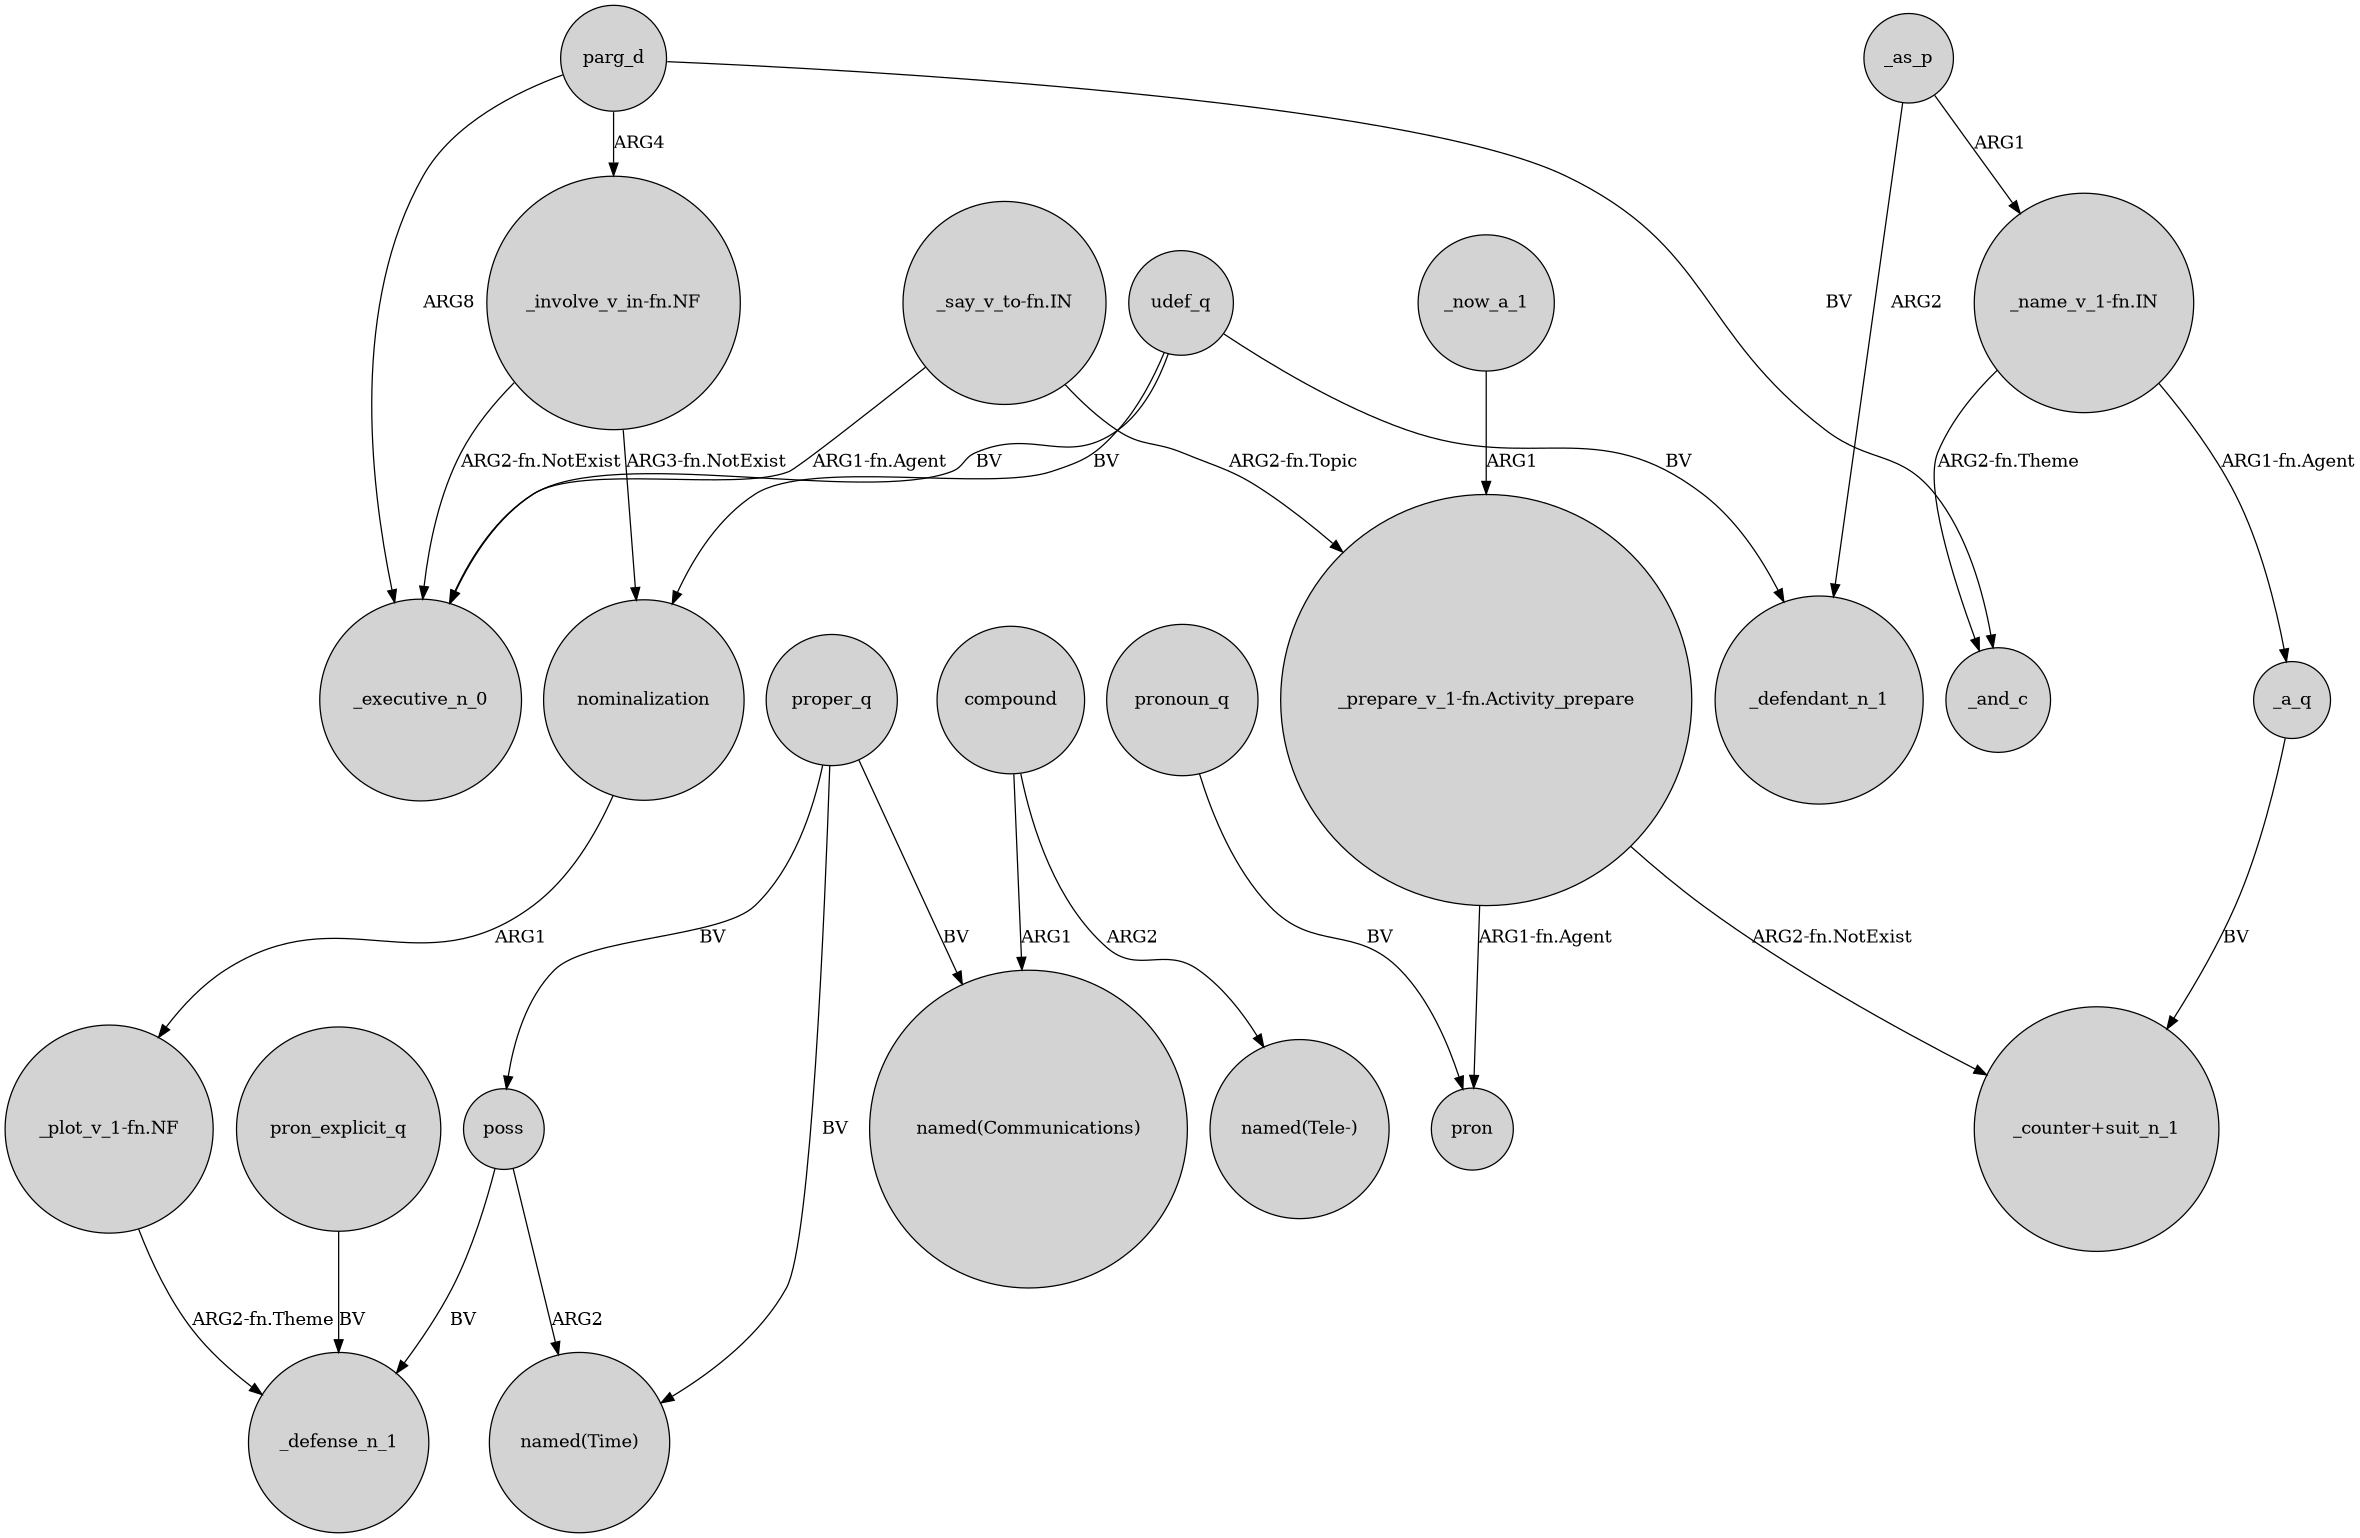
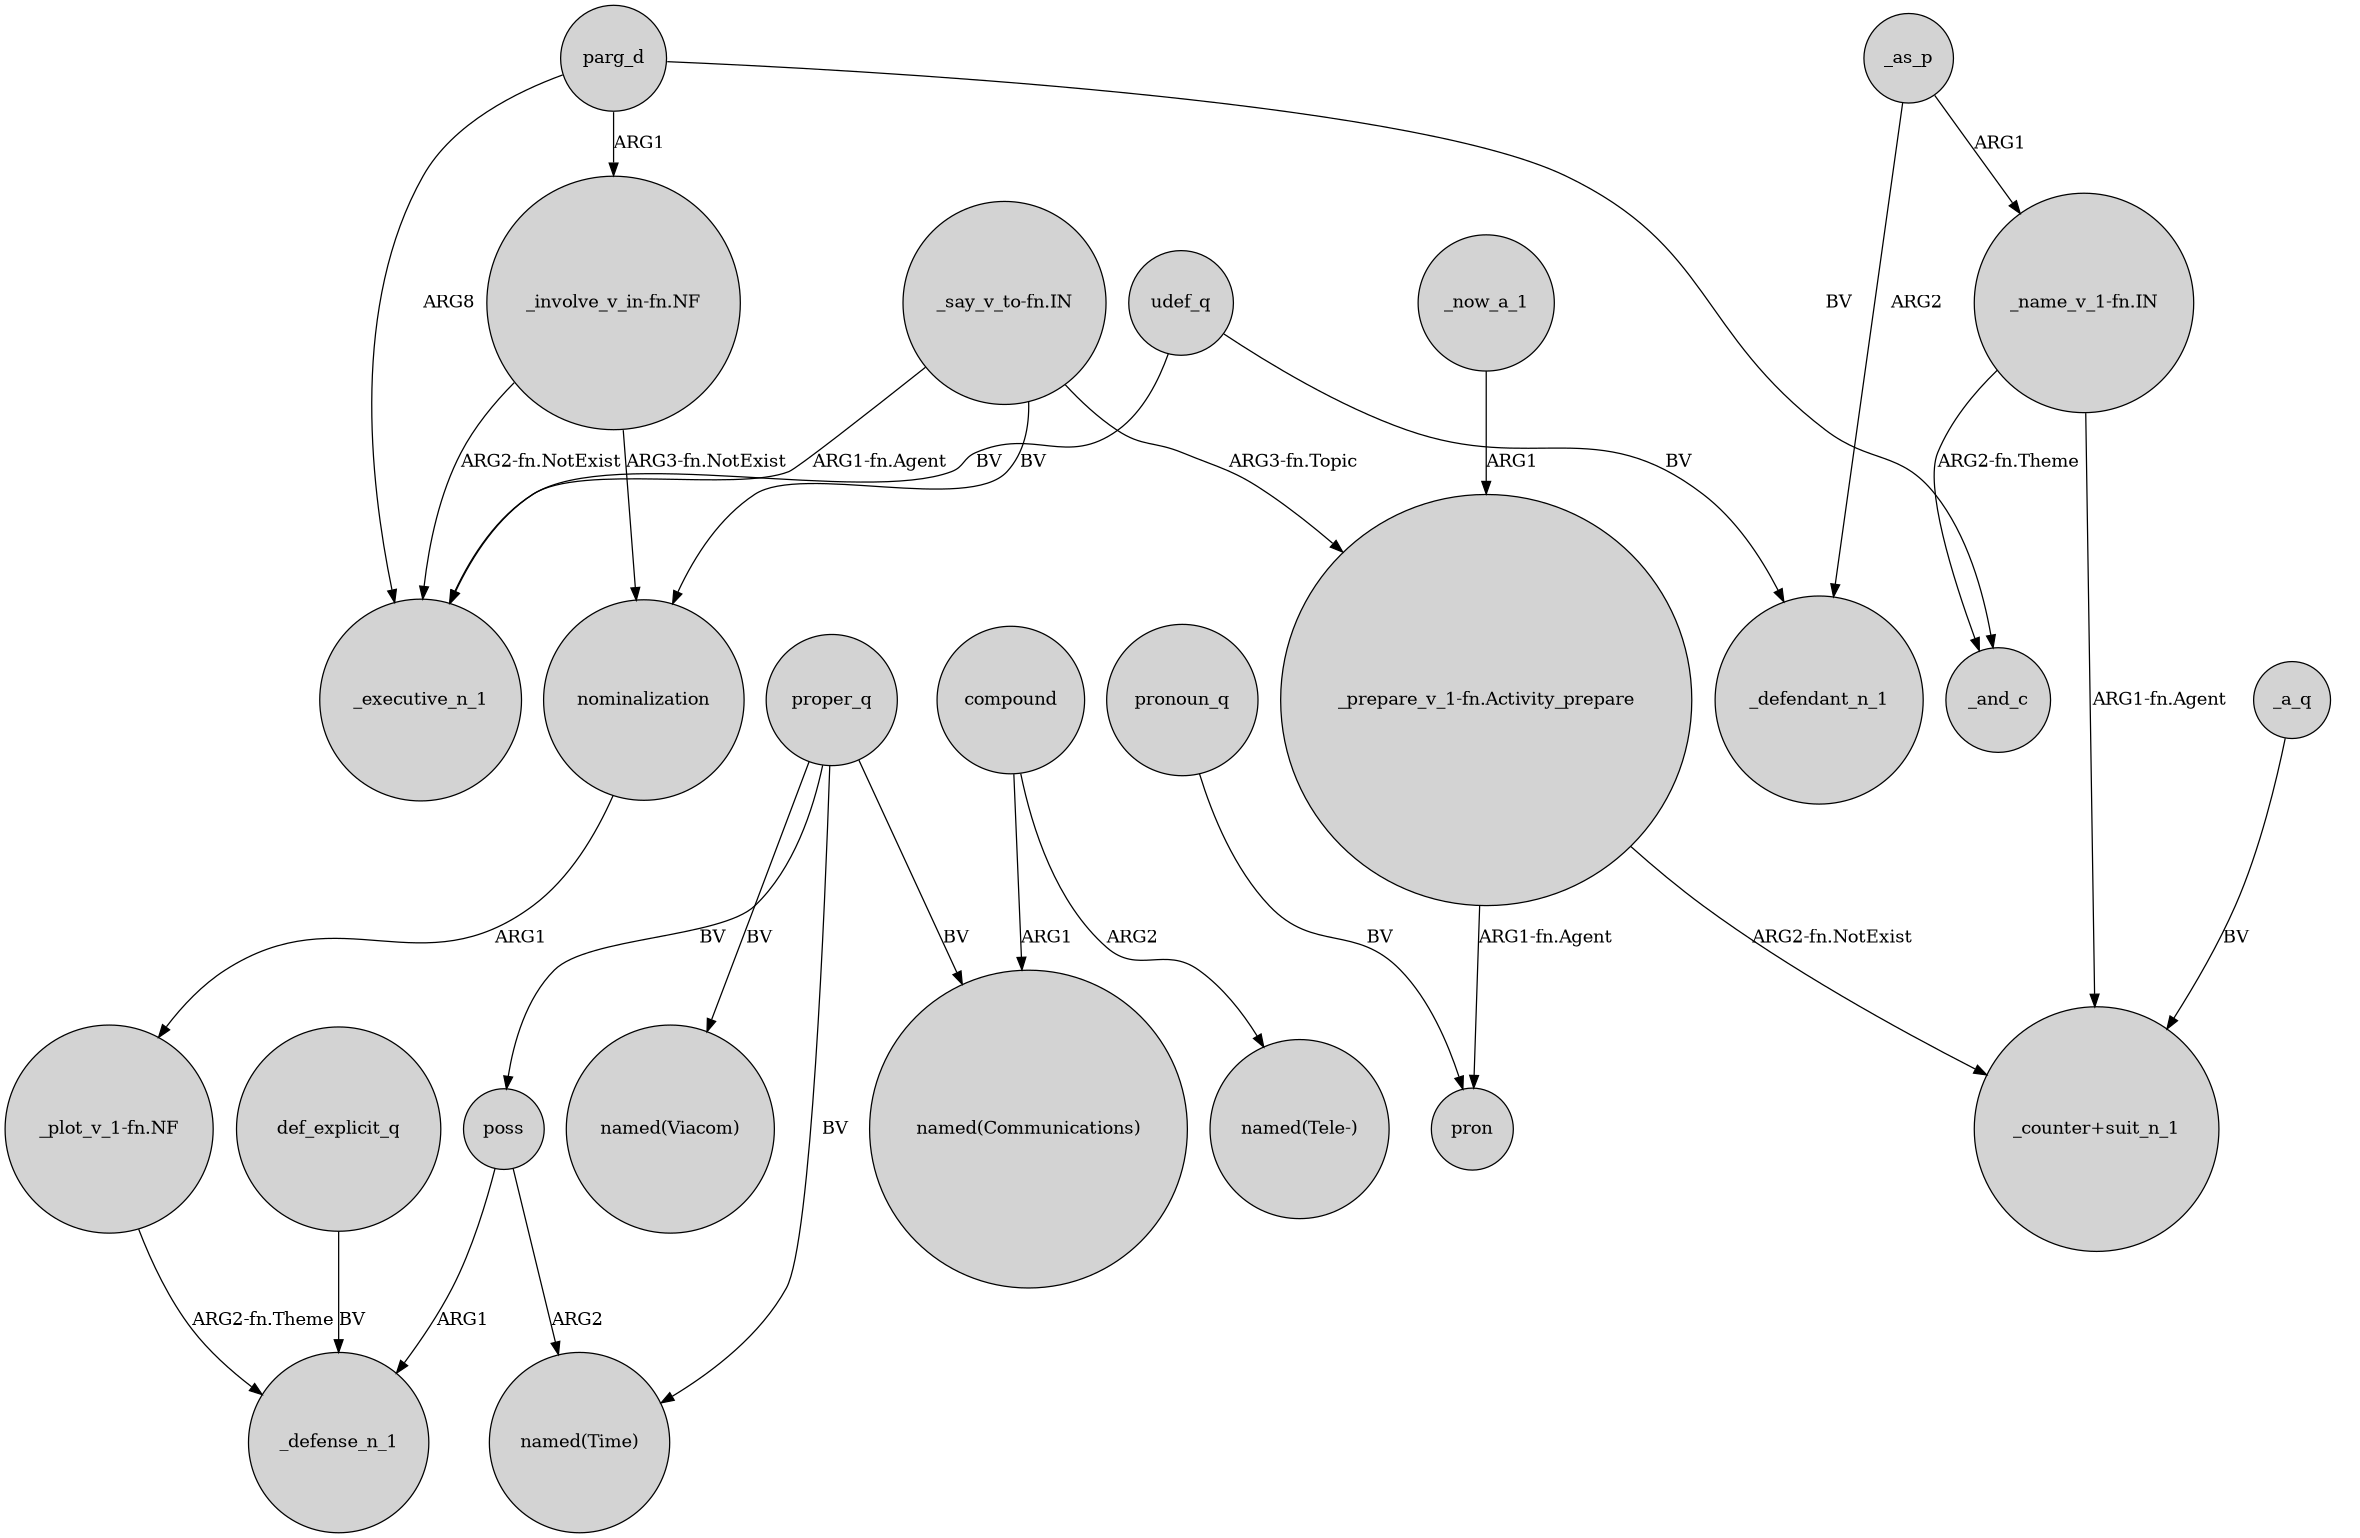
(639, 144) -> (639, 144)
(1293, 462) -> (1293, 462)
(969, 479) -> (914, 488)
(2241, 507) -> (2090, 704)
(421, 700) -> (421, 700)
(339, 1129) -> (339, 1129)
none -> (670, 1129)
(463, 1320) -> (463, 1320)
